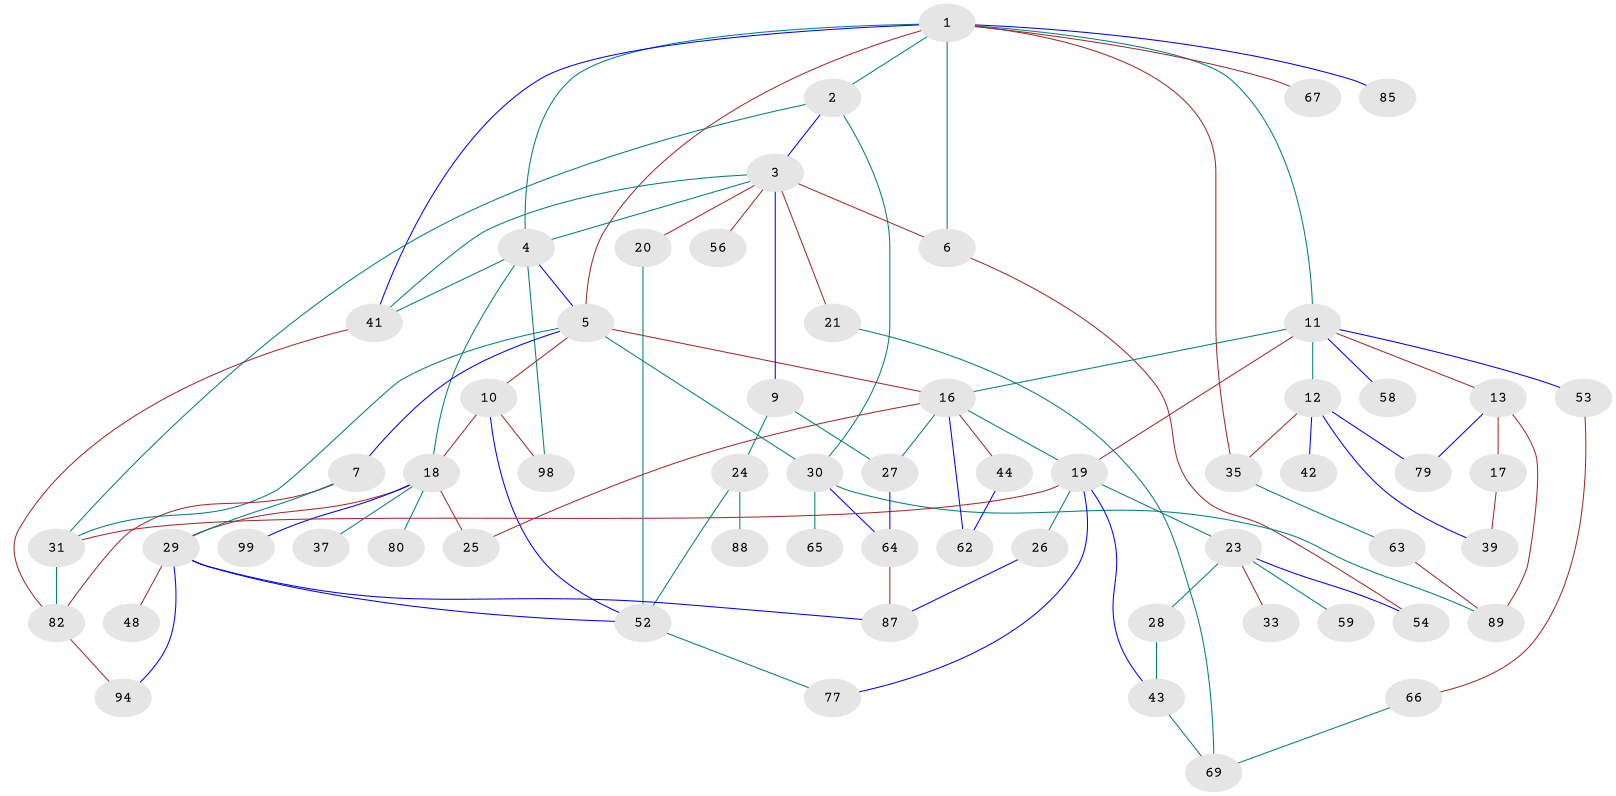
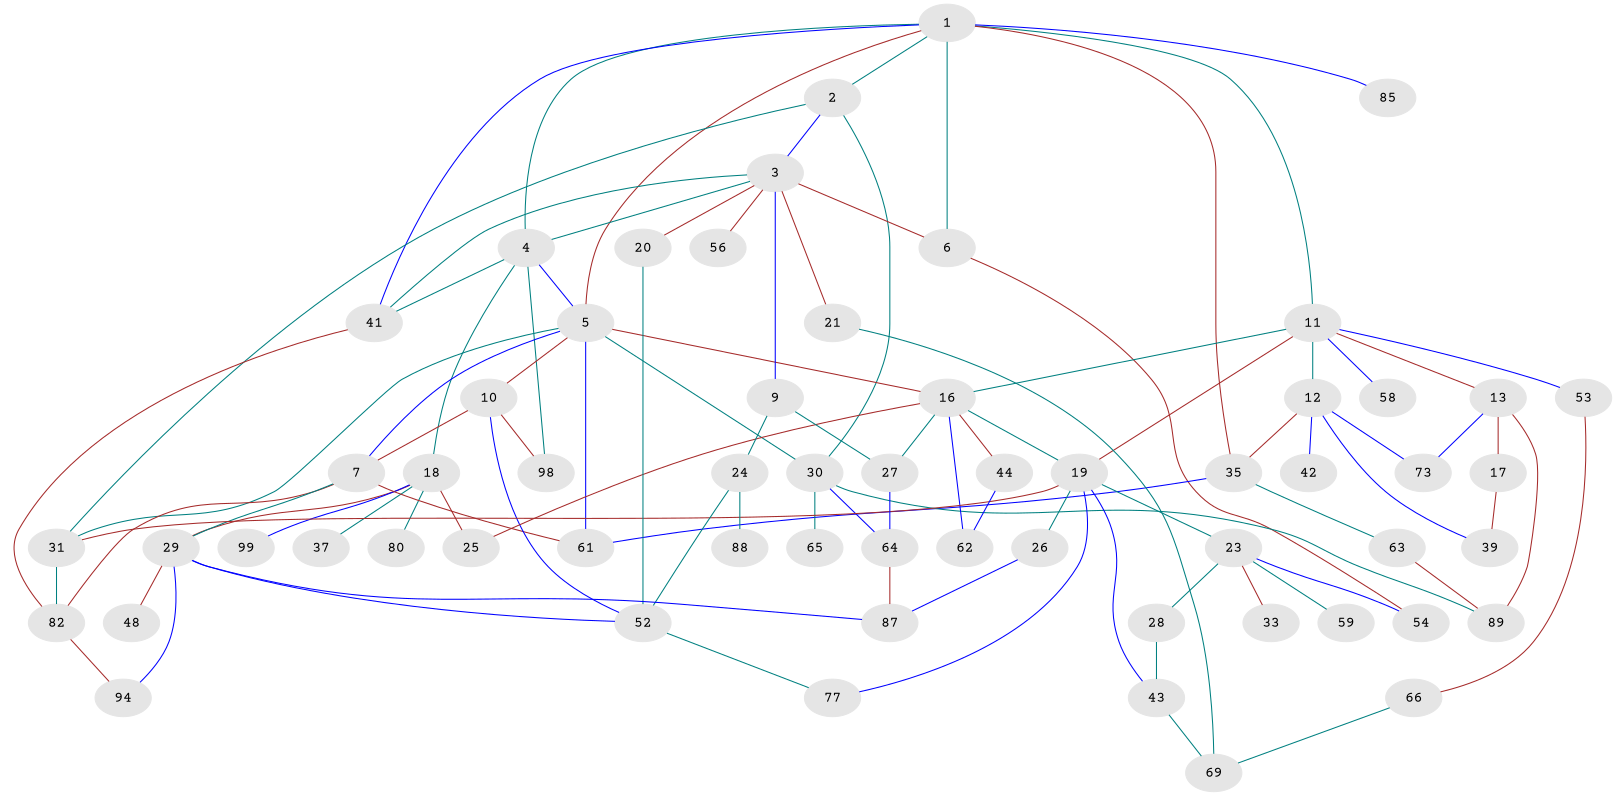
(1313, 98) -> none
(460, 435) -> (423, 435)
(1423, 473) -> (1423, 473)
none -> (586, 548)
